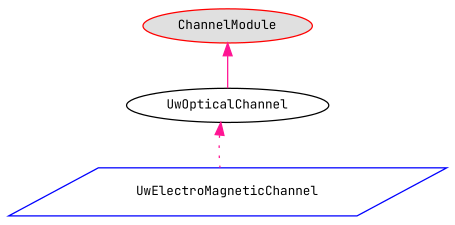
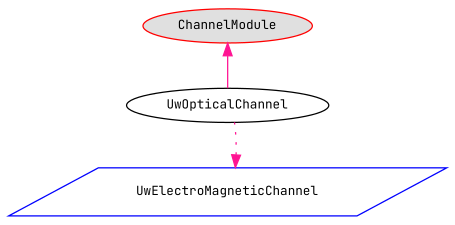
(219, 151) -> (236, 139)
